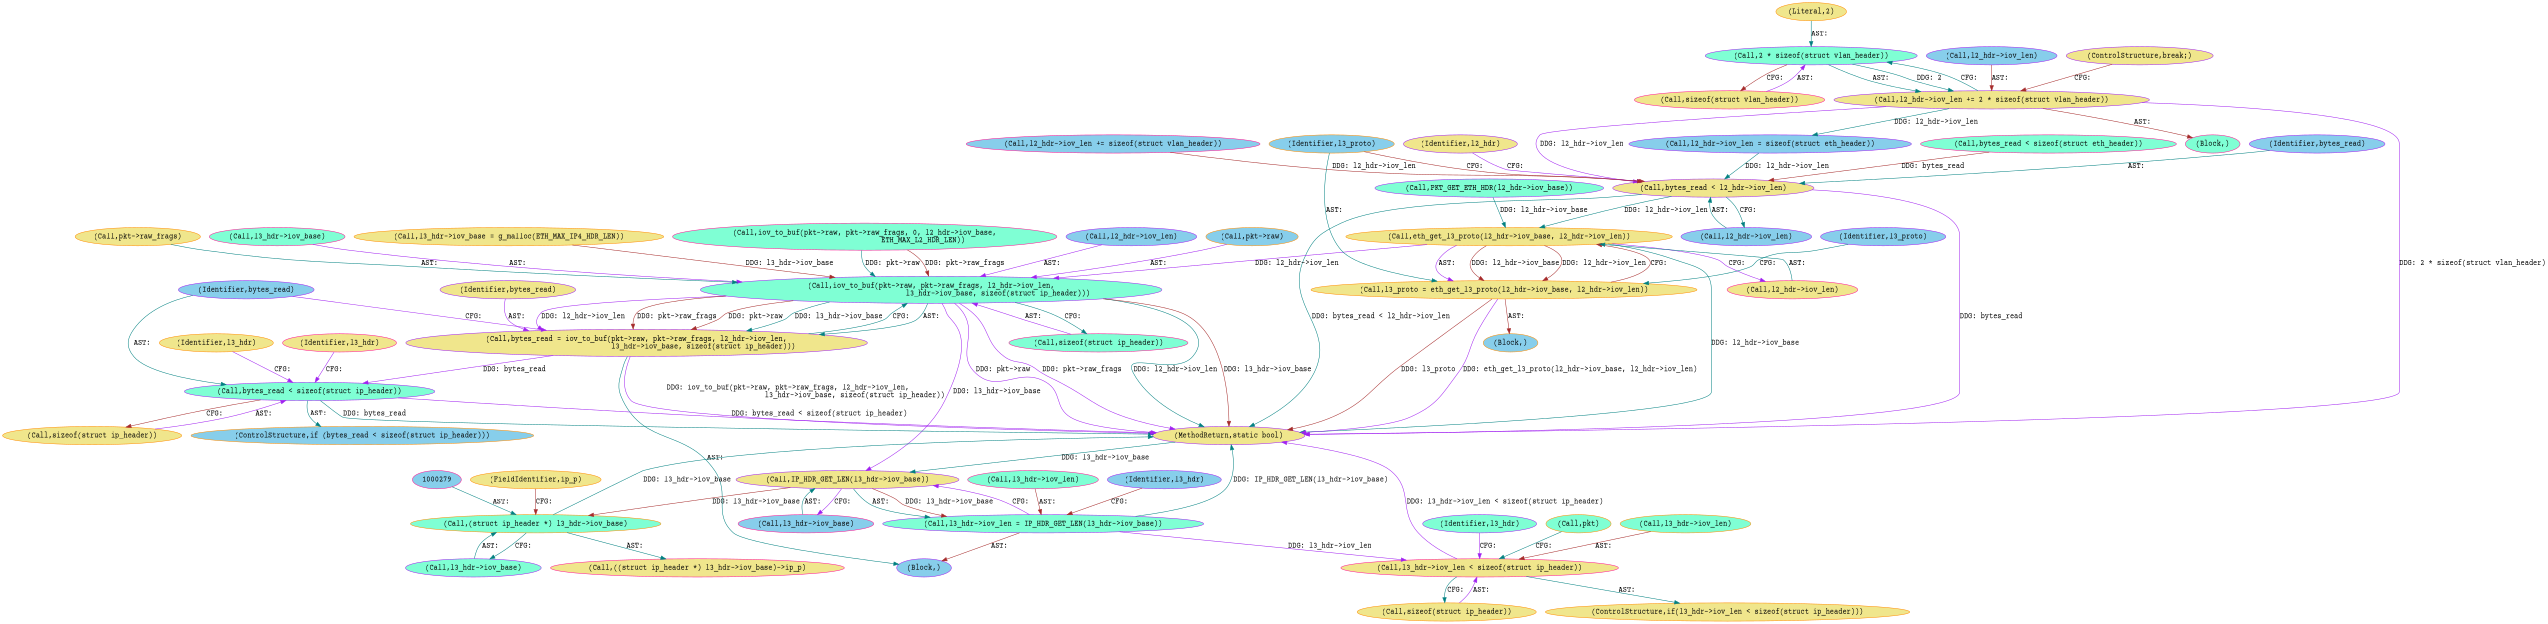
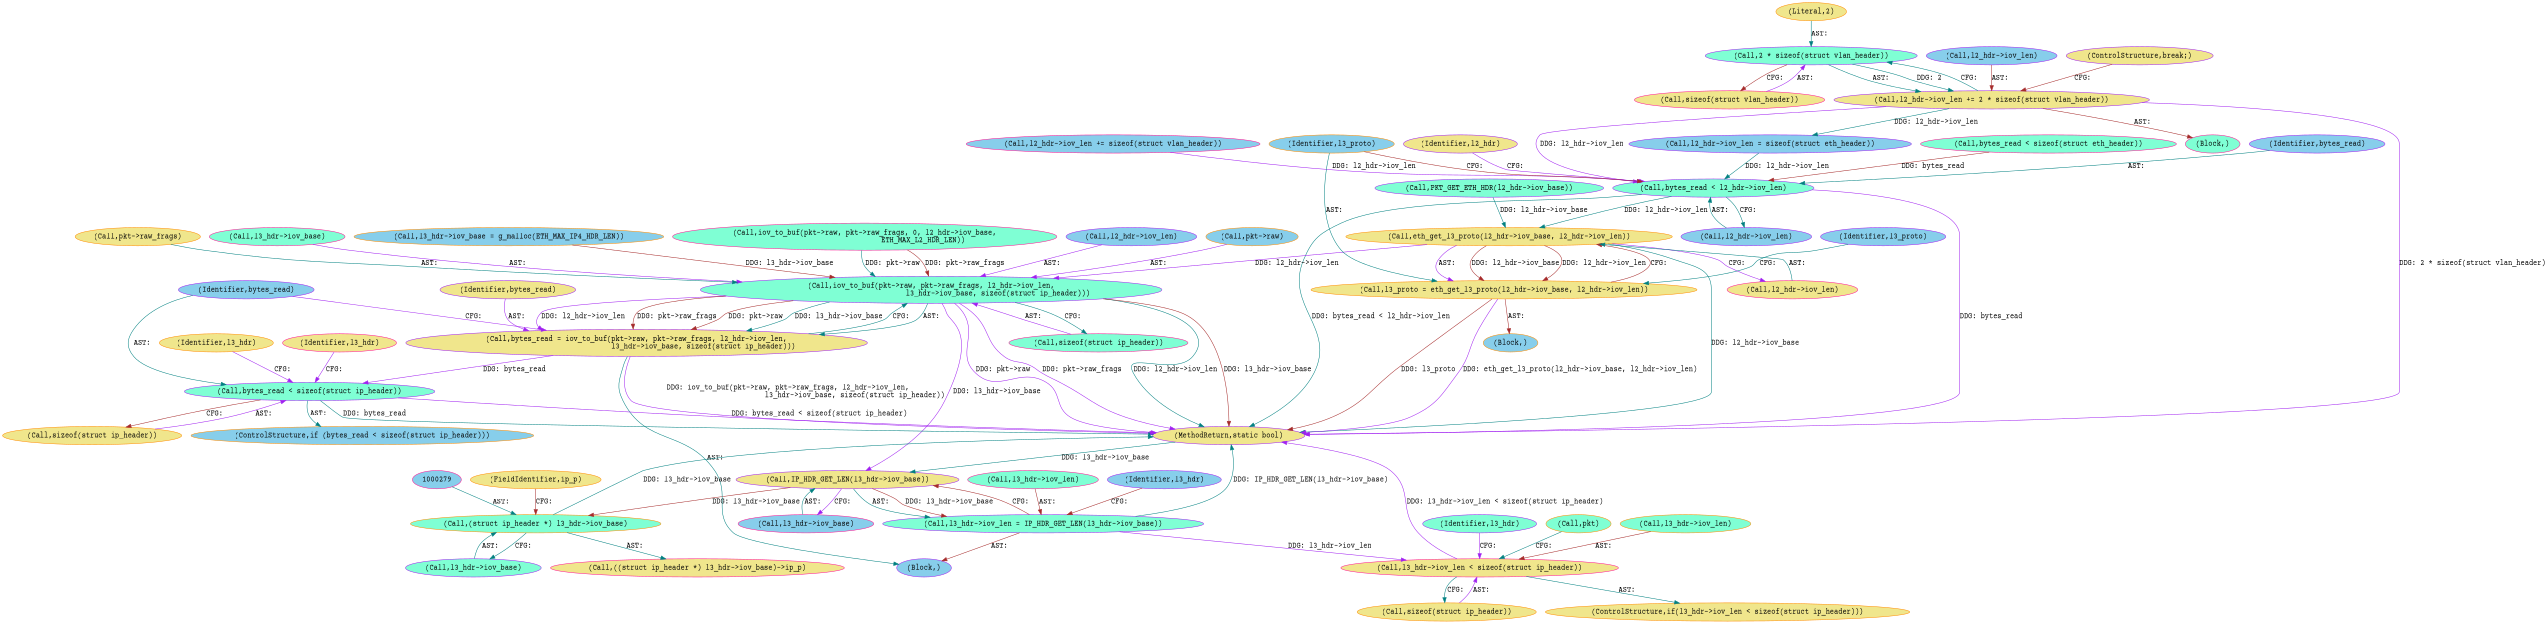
(1404, 174) -> (1404, 174)
(1713, 188) -> (1713, 188)
(509, 237) -> (509, 237)
(985, 496) -> (985, 496)
